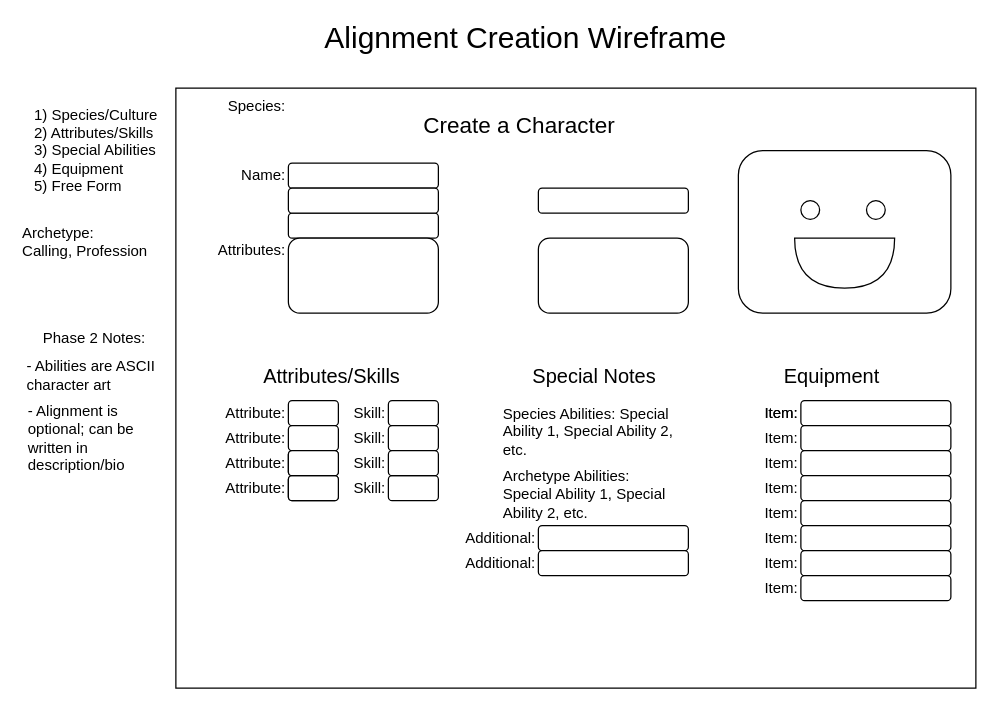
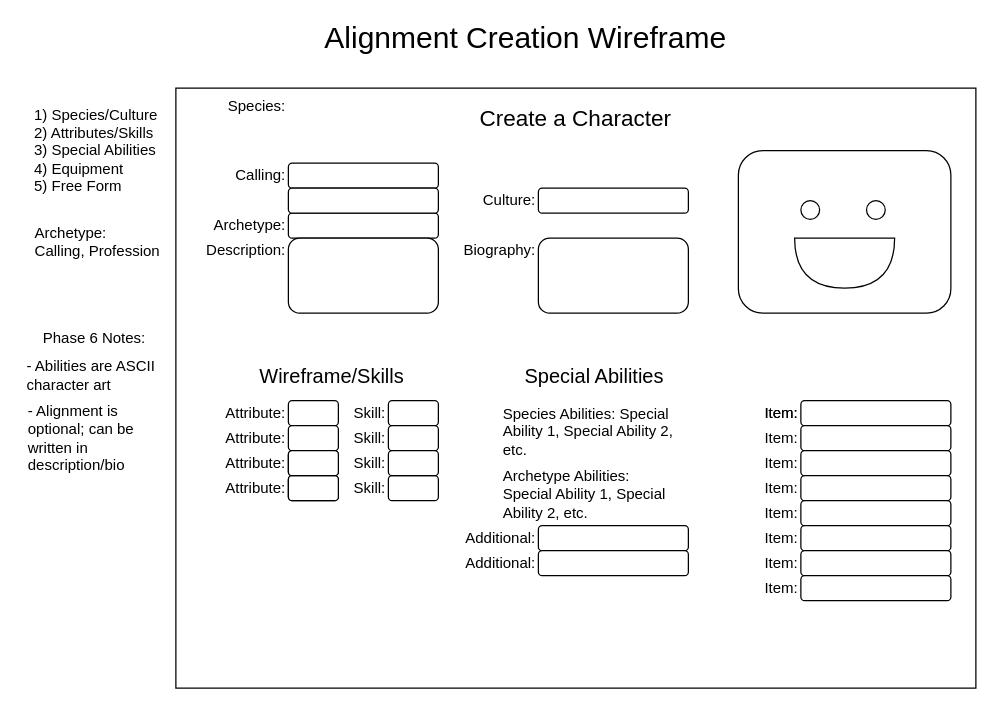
(519, 126) -> (576, 119)
(267, 176) -> (260, 176)
none -> (488, 201)
none -> (238, 226)
(85, 241) -> (98, 241)
(243, 251) -> (241, 251)
none -> (488, 251)
(94, 338) -> (94, 338)
(332, 376) -> (332, 376)
(594, 376) -> (594, 376)
(832, 376) -> none
